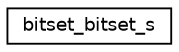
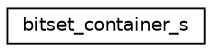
(89, 26) -> (106, 26)
